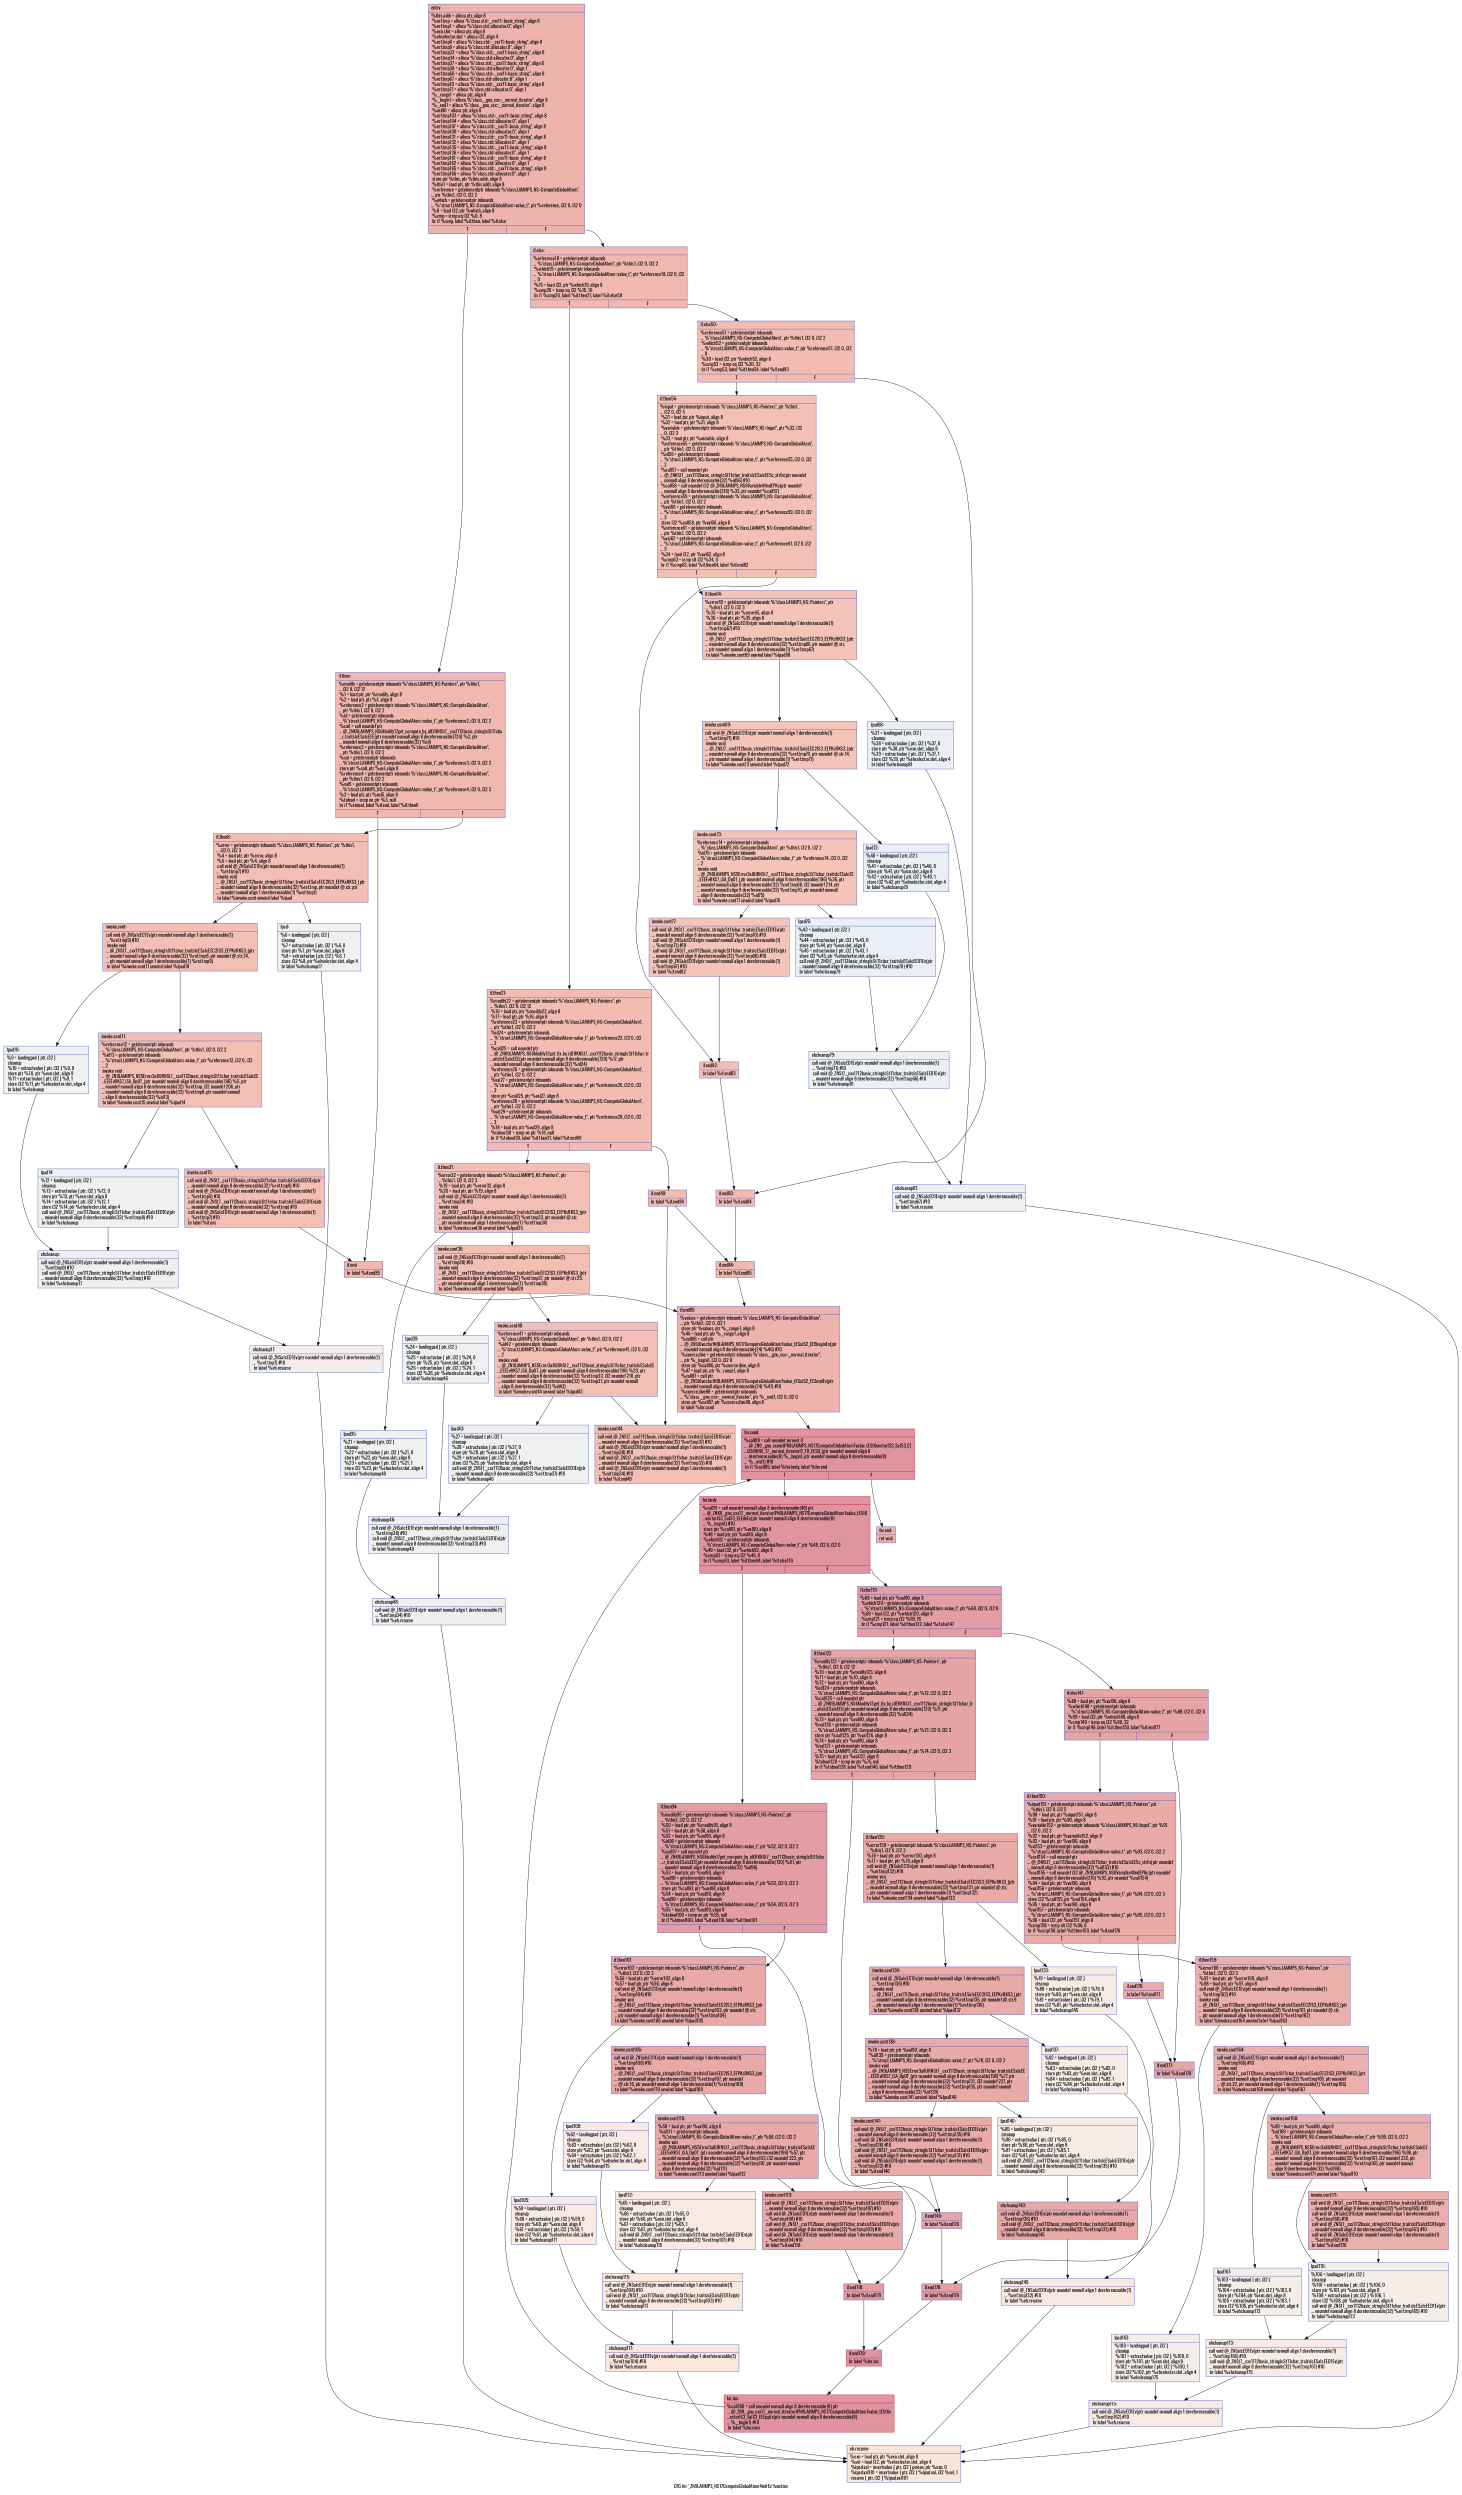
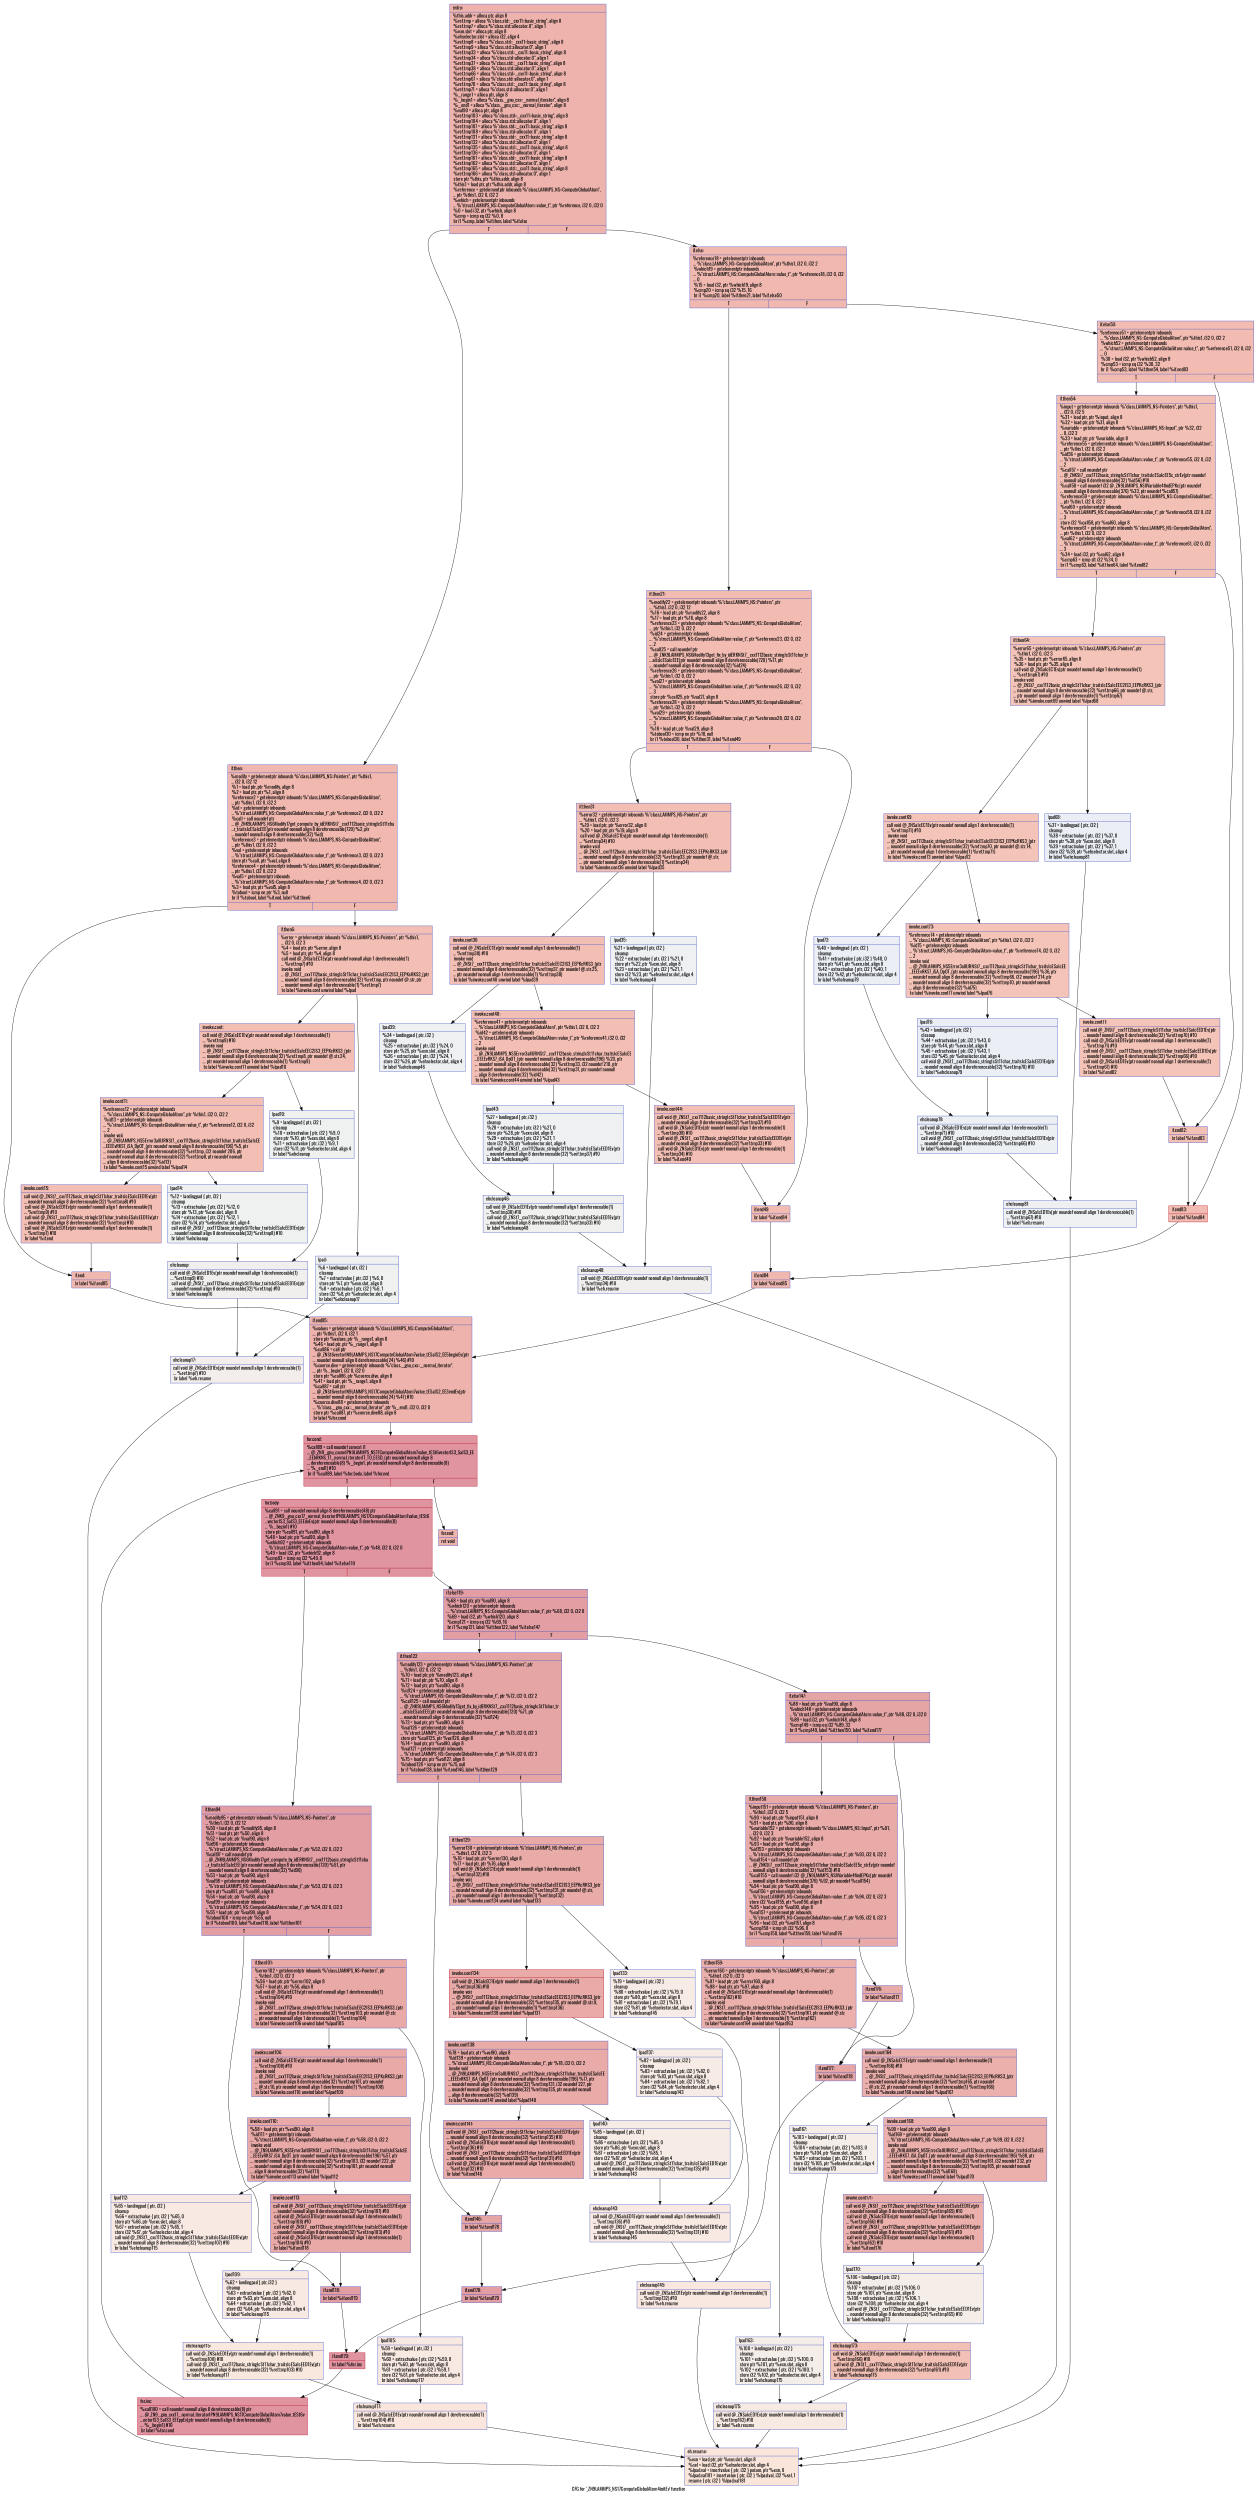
(735, 1198) -> (1188, 1214)
(61, 1284) -> (191, 1294)
(666, 1314) -> (753, 1183)
(947, 1991) -> (526, 1994)
(649, 2107) -> (302, 2260)
(1068, 2221) -> (660, 2223)
(1276, 2358) -> (900, 2361)
